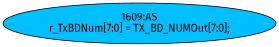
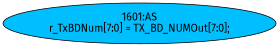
(140, 23) -> (140, 23)
